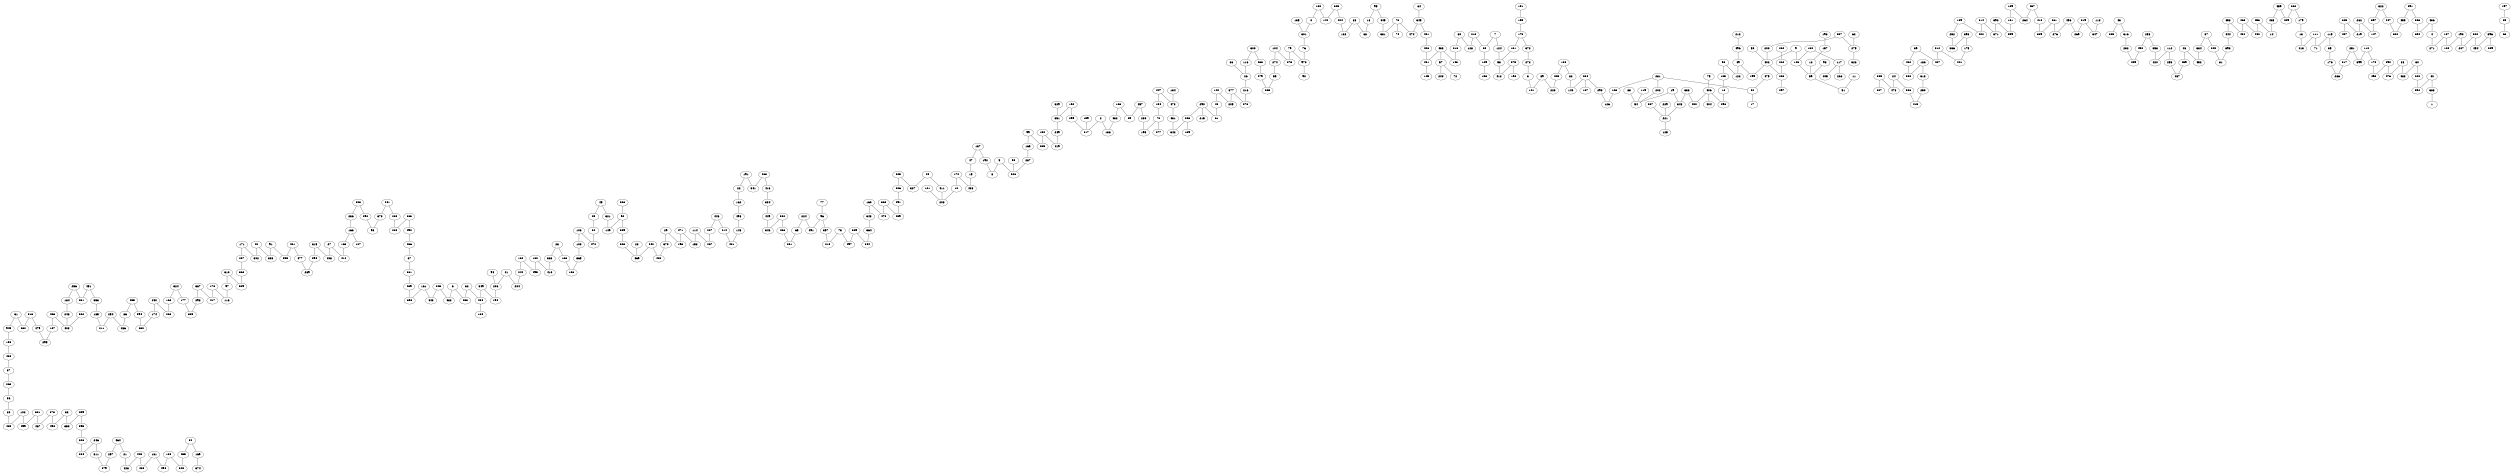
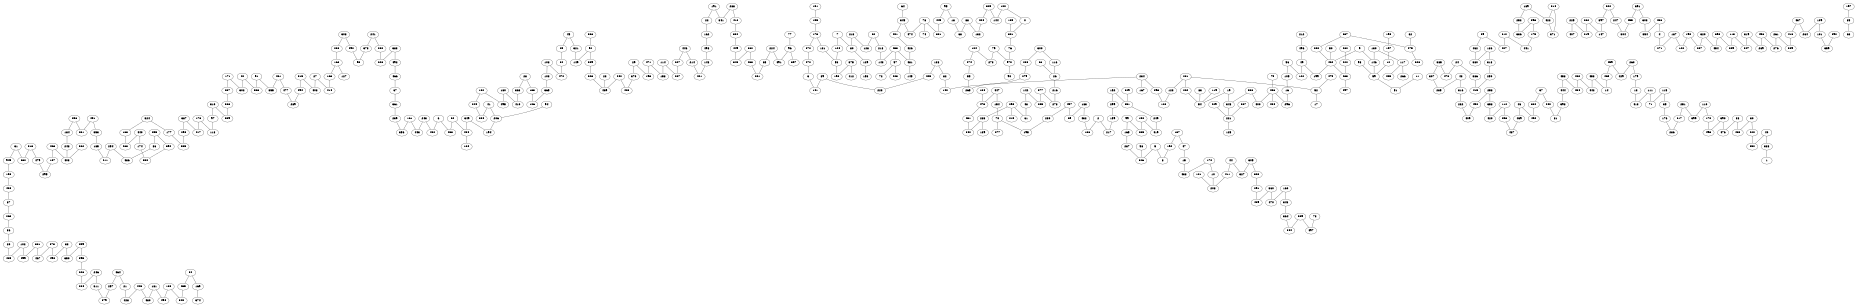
(1996, 28) -> (1550, 28)
none -> (1732, 42)
(1499, 70) -> (837, 70)
none -> (1435, 84)
(1079, 126) -> (1113, 112)
(828, 245) -> none
